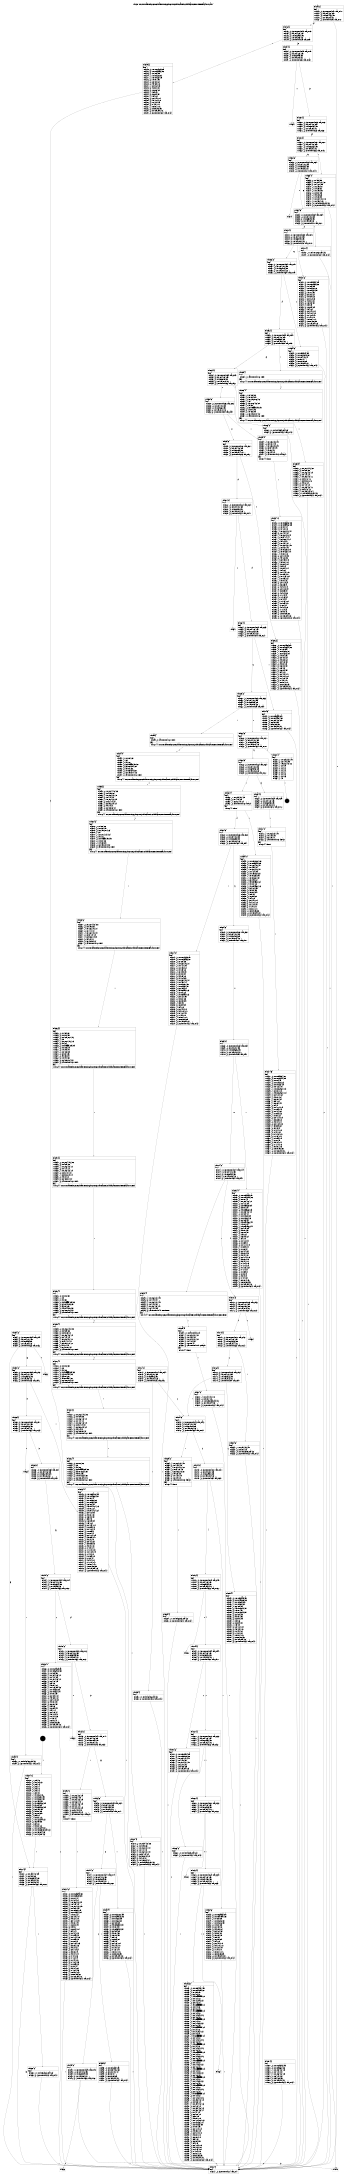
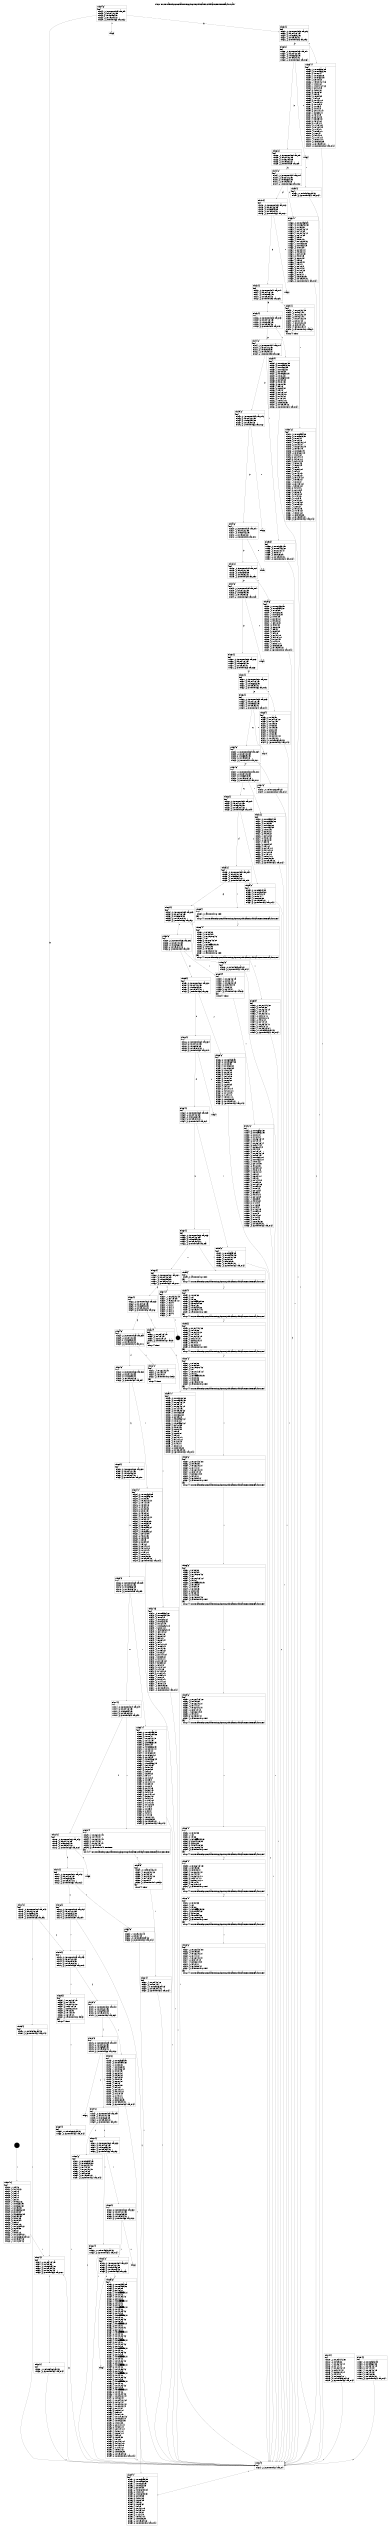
(236, 819) -> (130, 1356)
(108, 1472) -> none
(240, 1906) -> (206, 2482)
(179, 2163) -> (246, 474)
